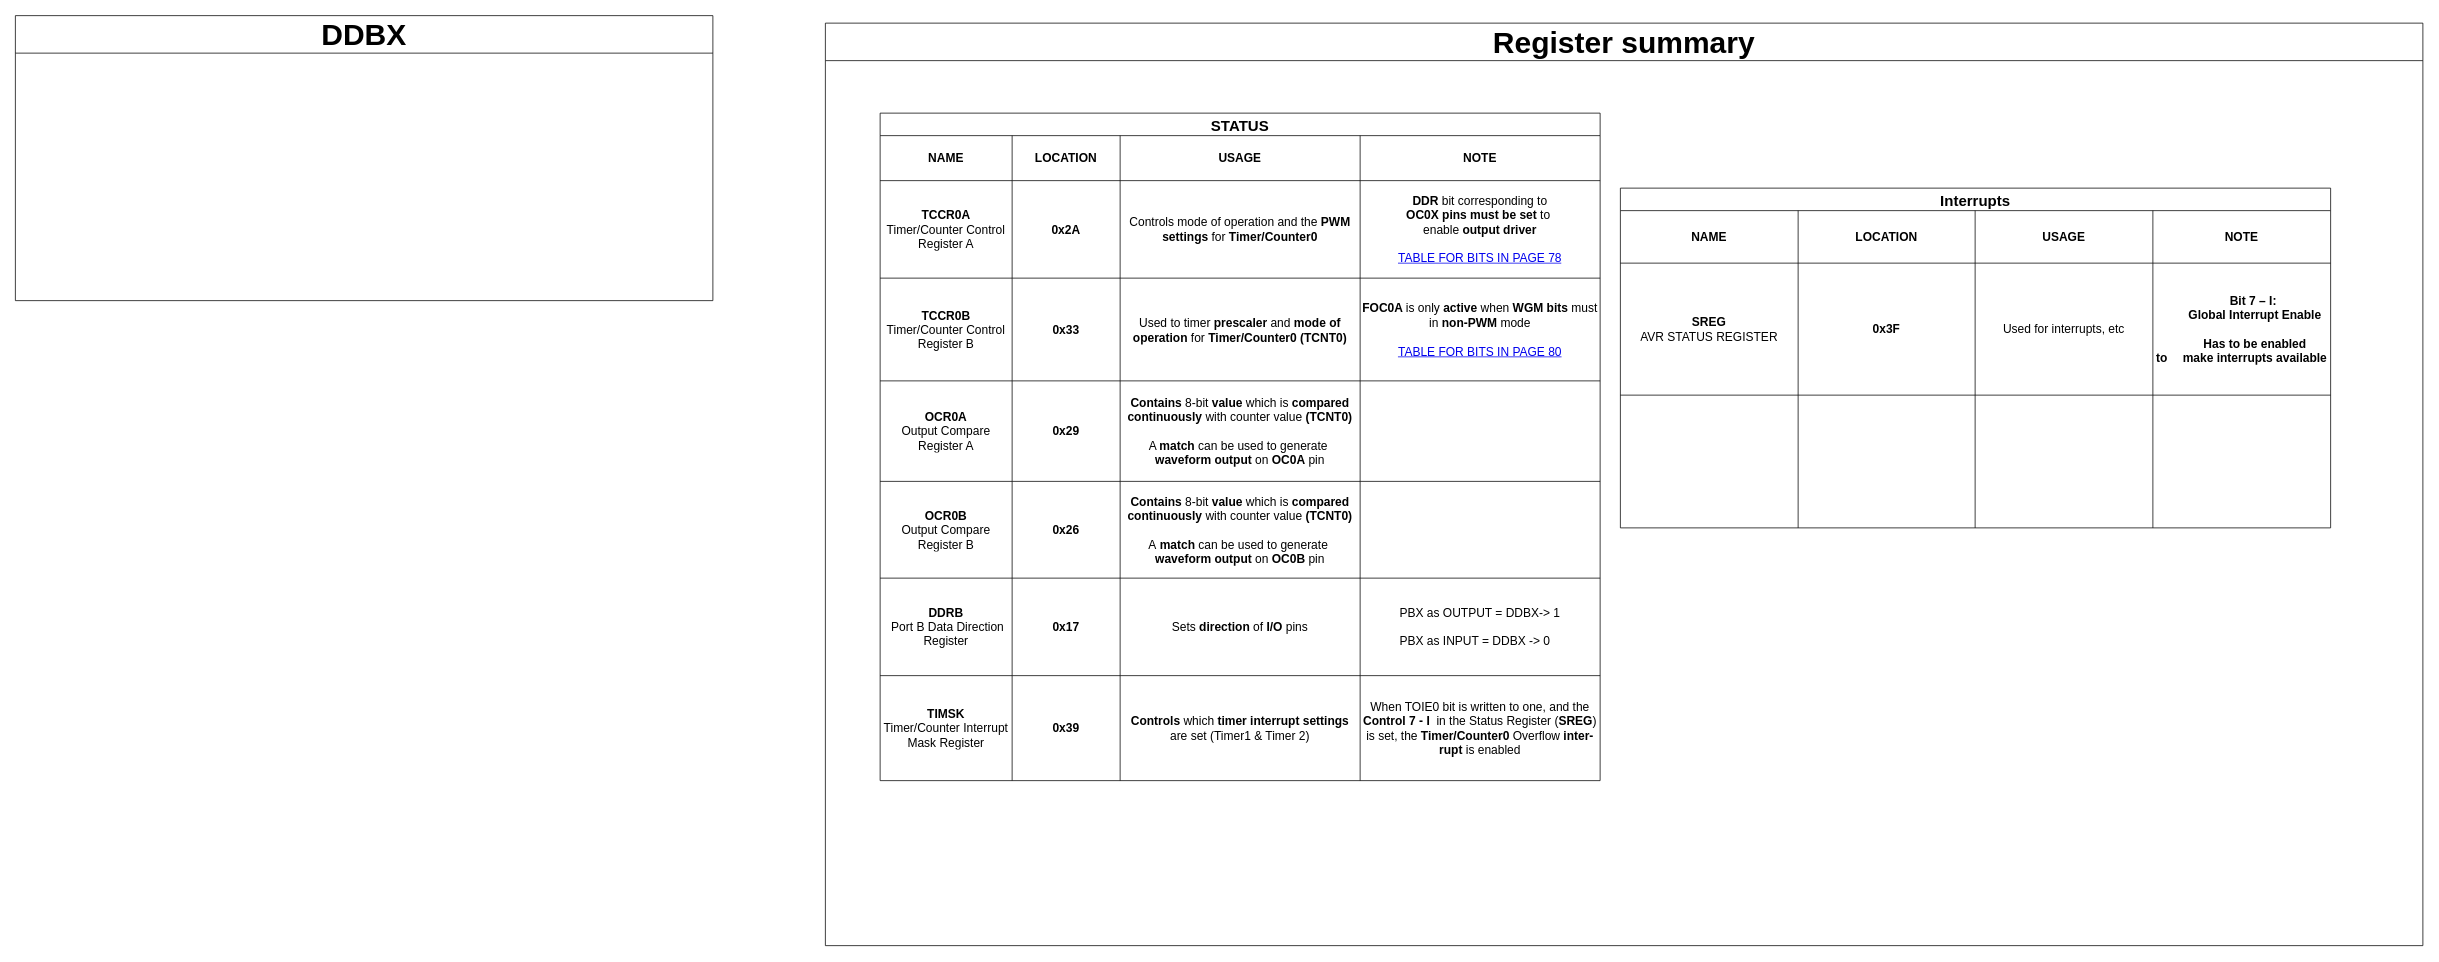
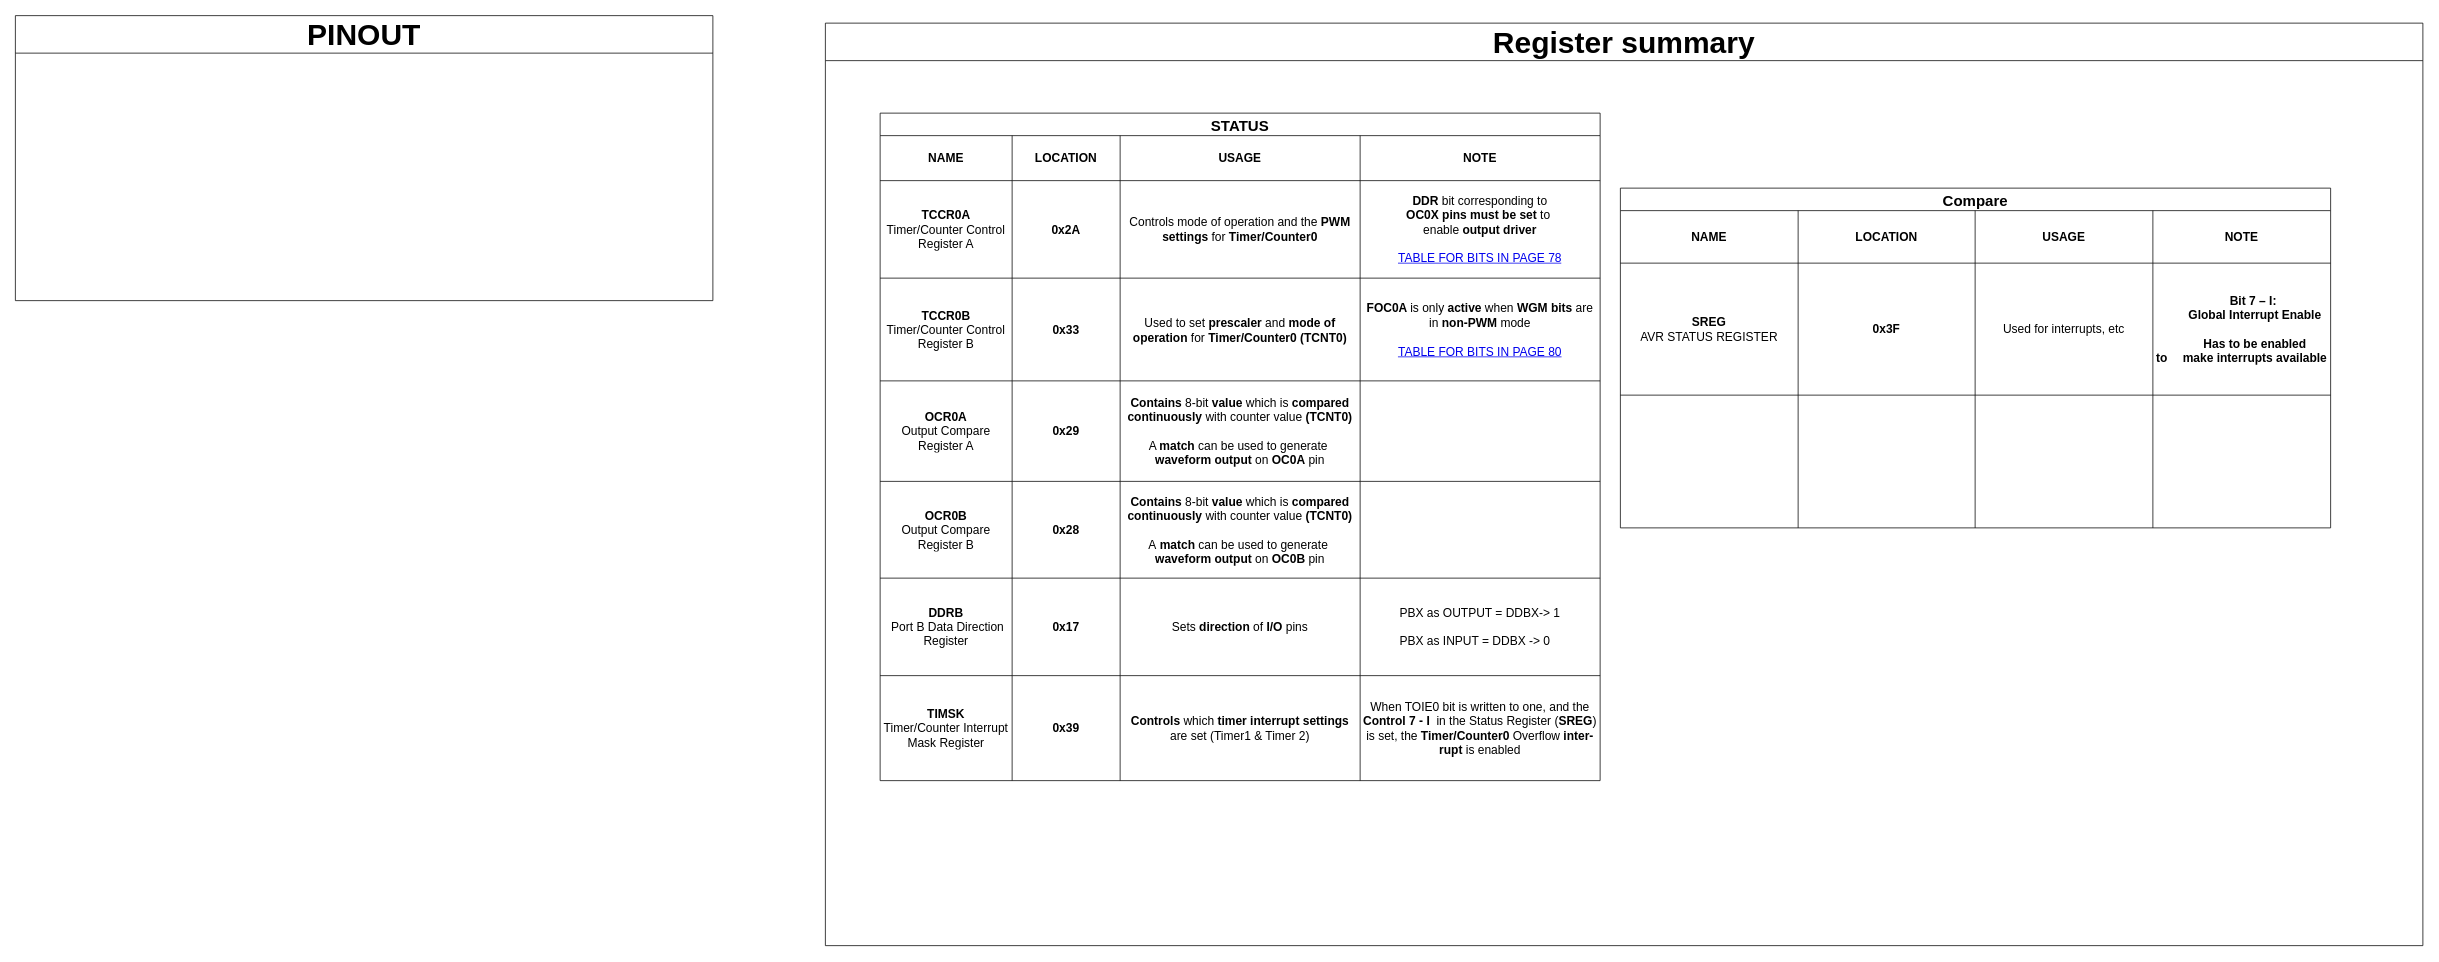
(364, 34) -> (364, 34)
(1975, 201) -> (1975, 201)
(1240, 330) -> (1240, 330)
(1480, 330) -> (1480, 330)
(1066, 530) -> (1066, 530)
